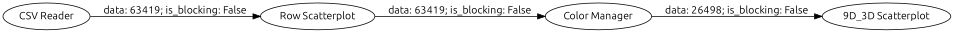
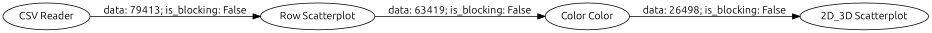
(175, 11) -> (175, 11)
(598, 16) -> (587, 16)
(886, 16) -> (864, 16)
